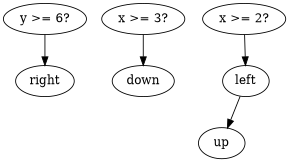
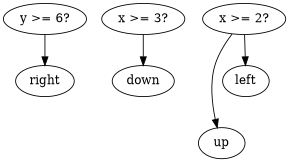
(235, 108) -> (213, 74)
